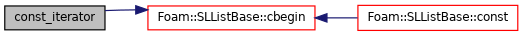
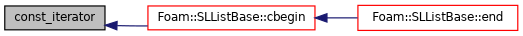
(120, 10) -> (132, 26)
(438, 18) -> (438, 18)
